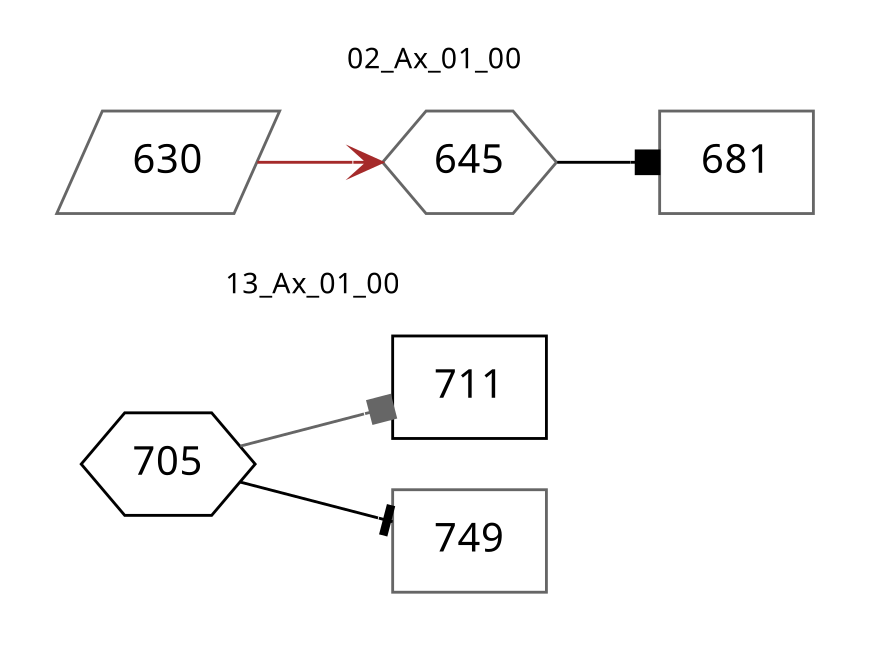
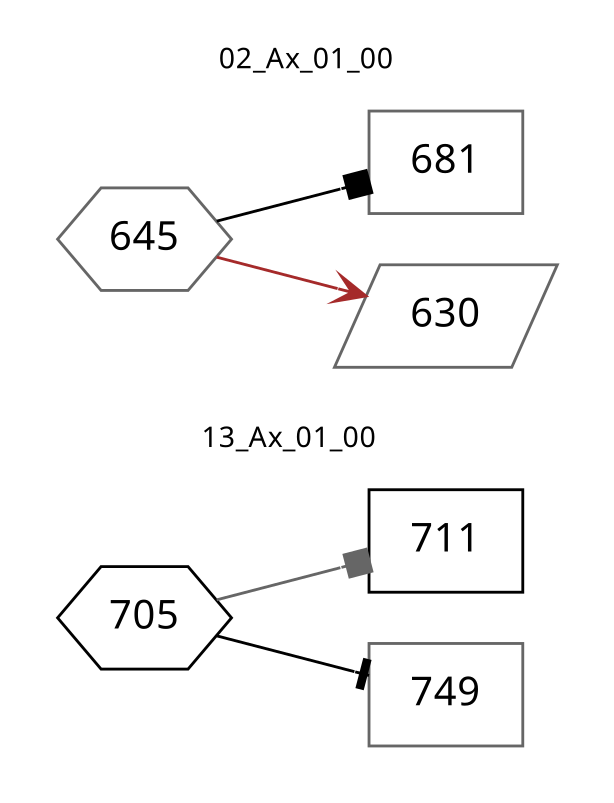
(305, 162) -> (277, 273)
